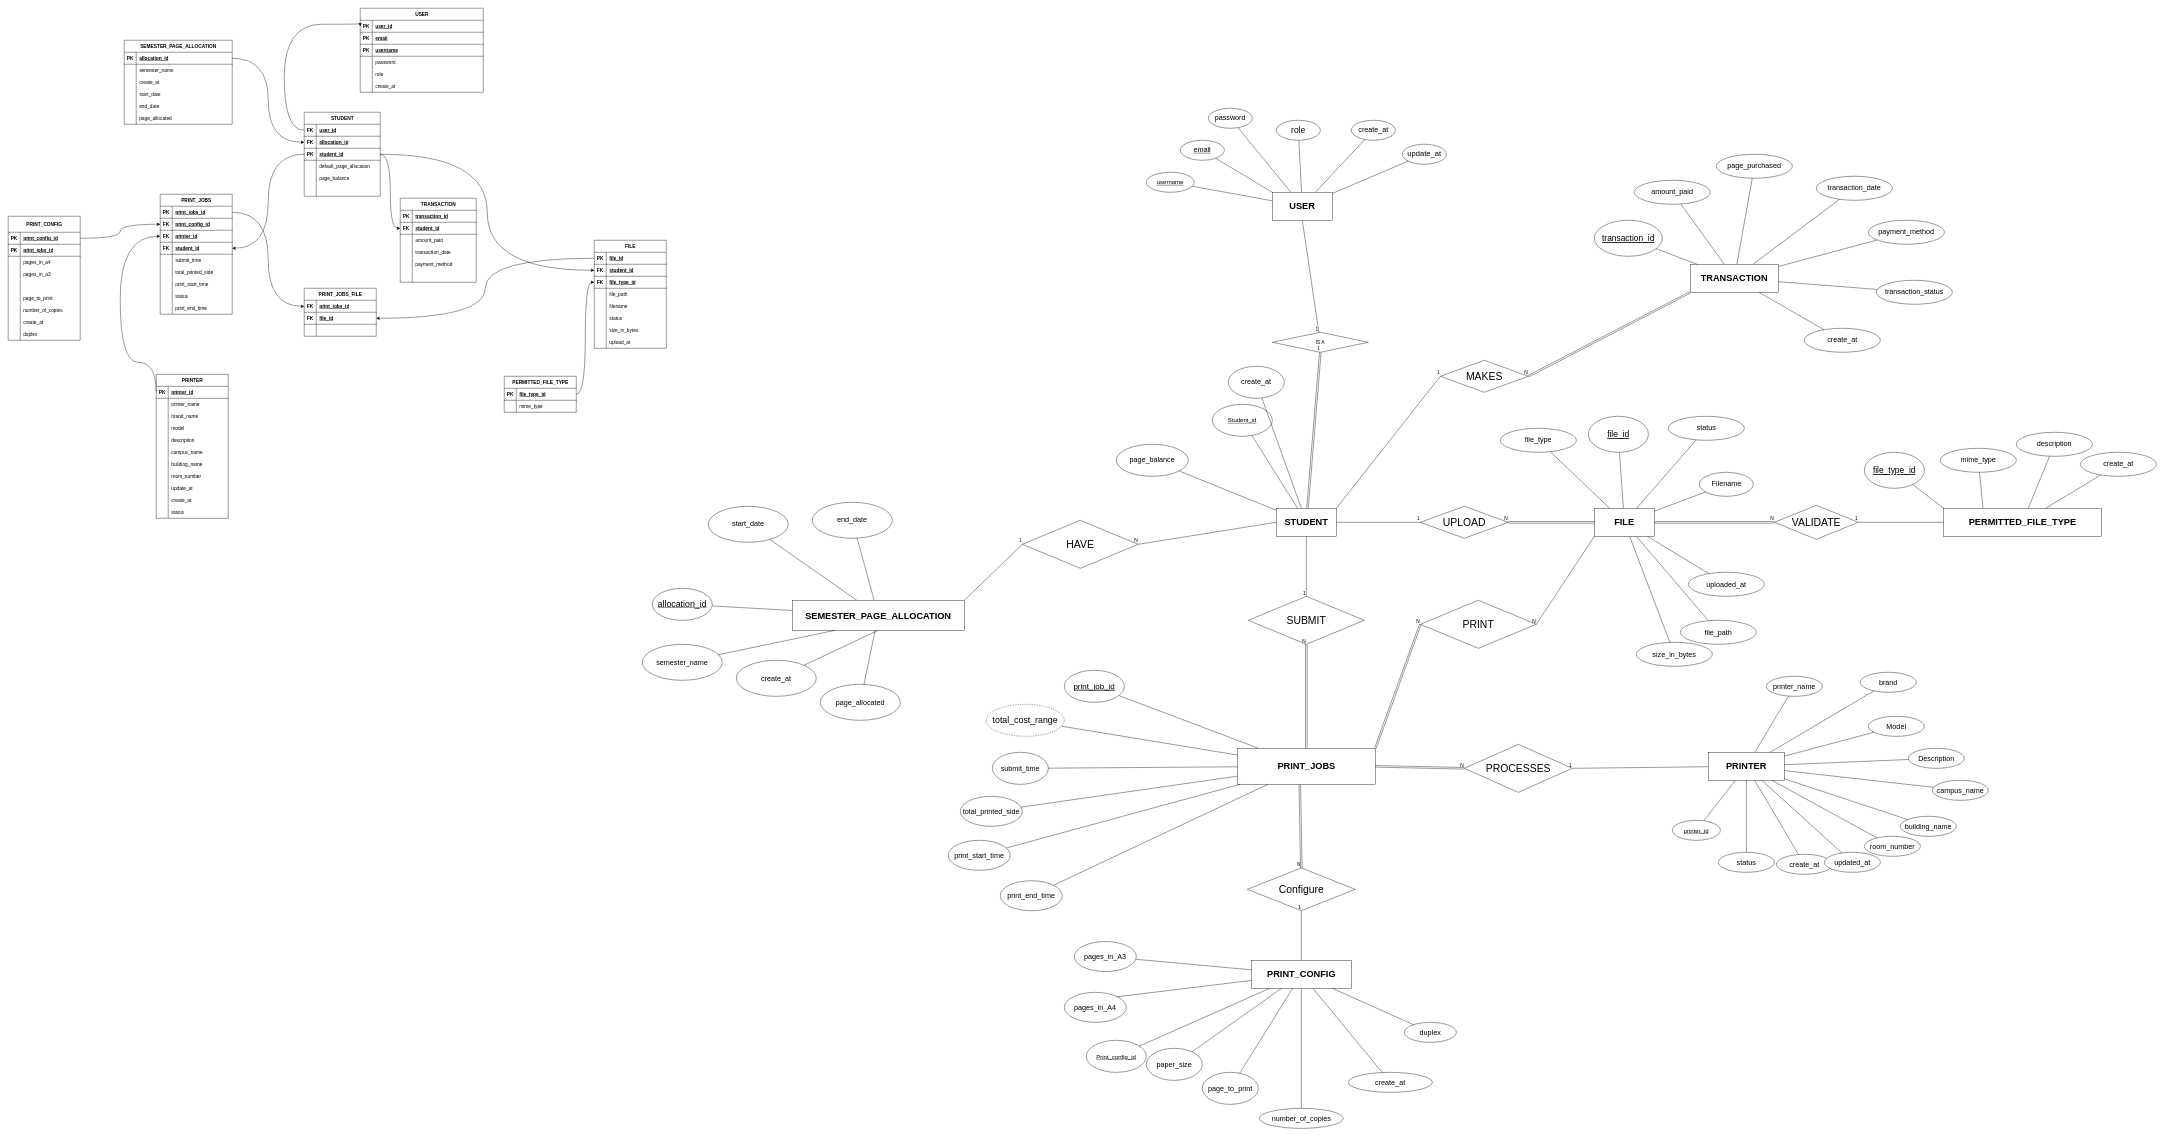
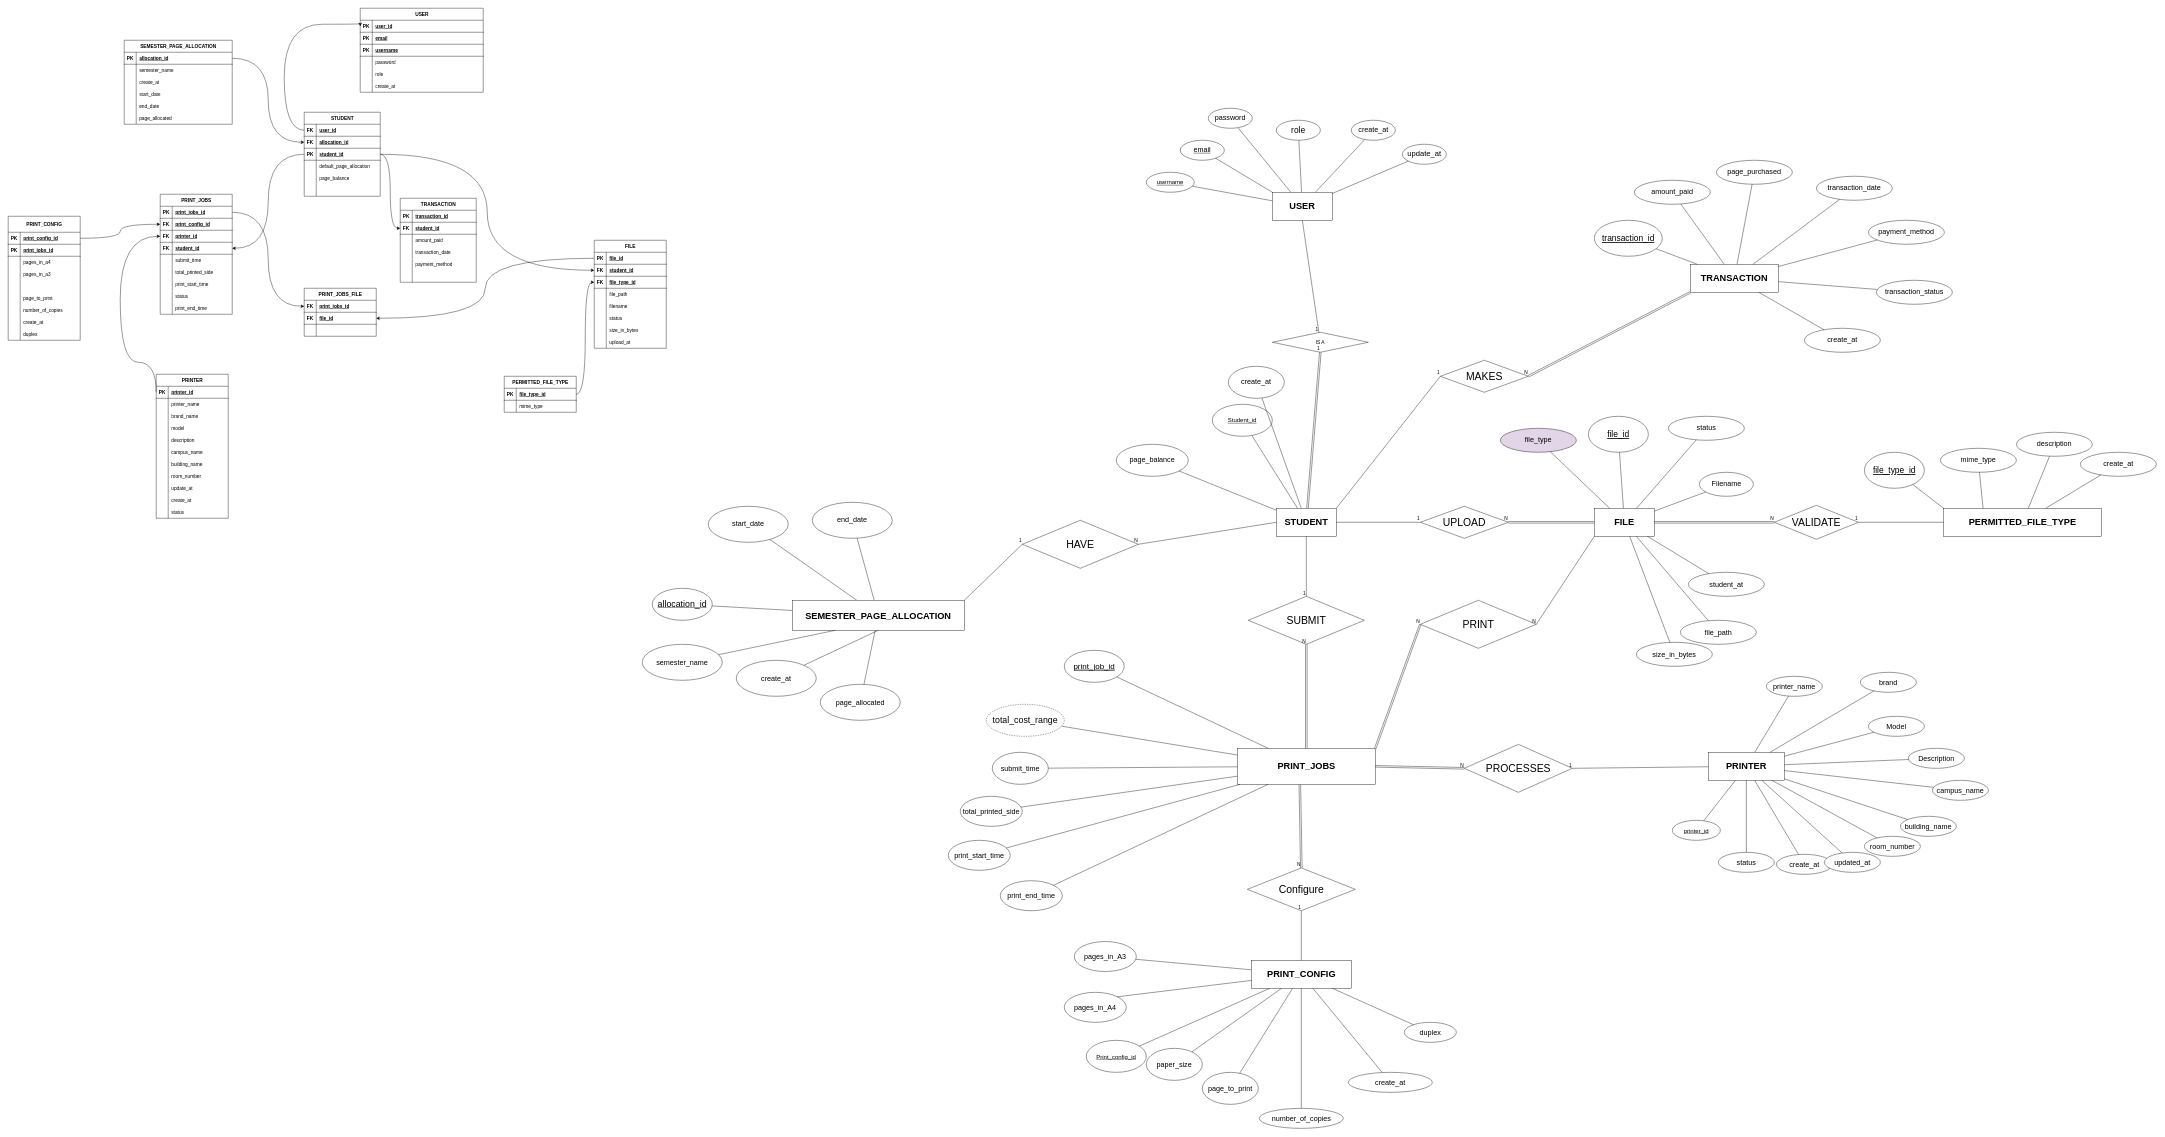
(1754, 166) -> (1754, 172)
(1538, 440) -> (1538, 440)
(1726, 584) -> (1726, 584)
(1094, 686) -> (1094, 666)
